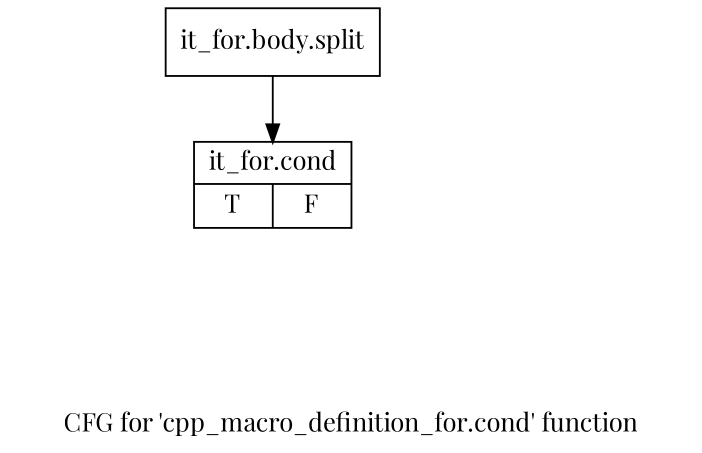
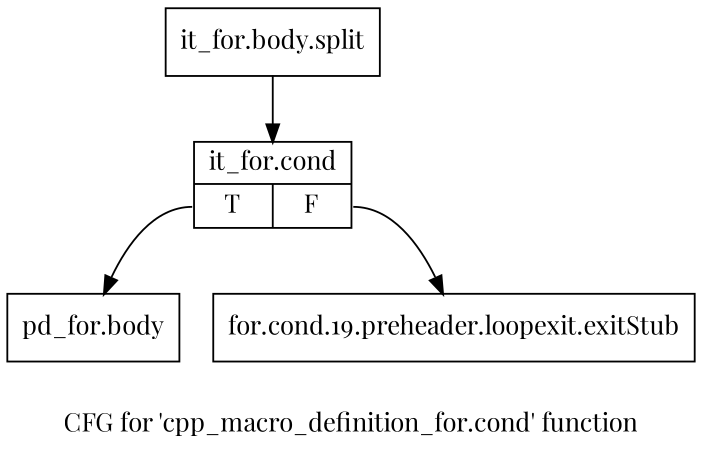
none -> (93, 328)
none -> (454, 328)
